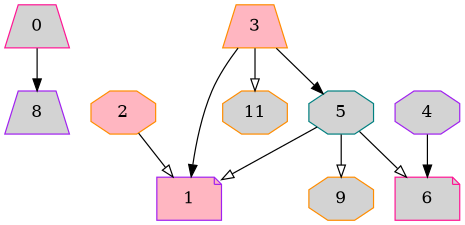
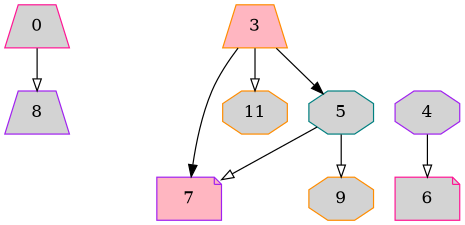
(37, 64) -> (37, 64)
(123, 113) -> none
(379, 150) -> none
(427, 150) -> (427, 150)
(189, 199) -> (189, 199)
